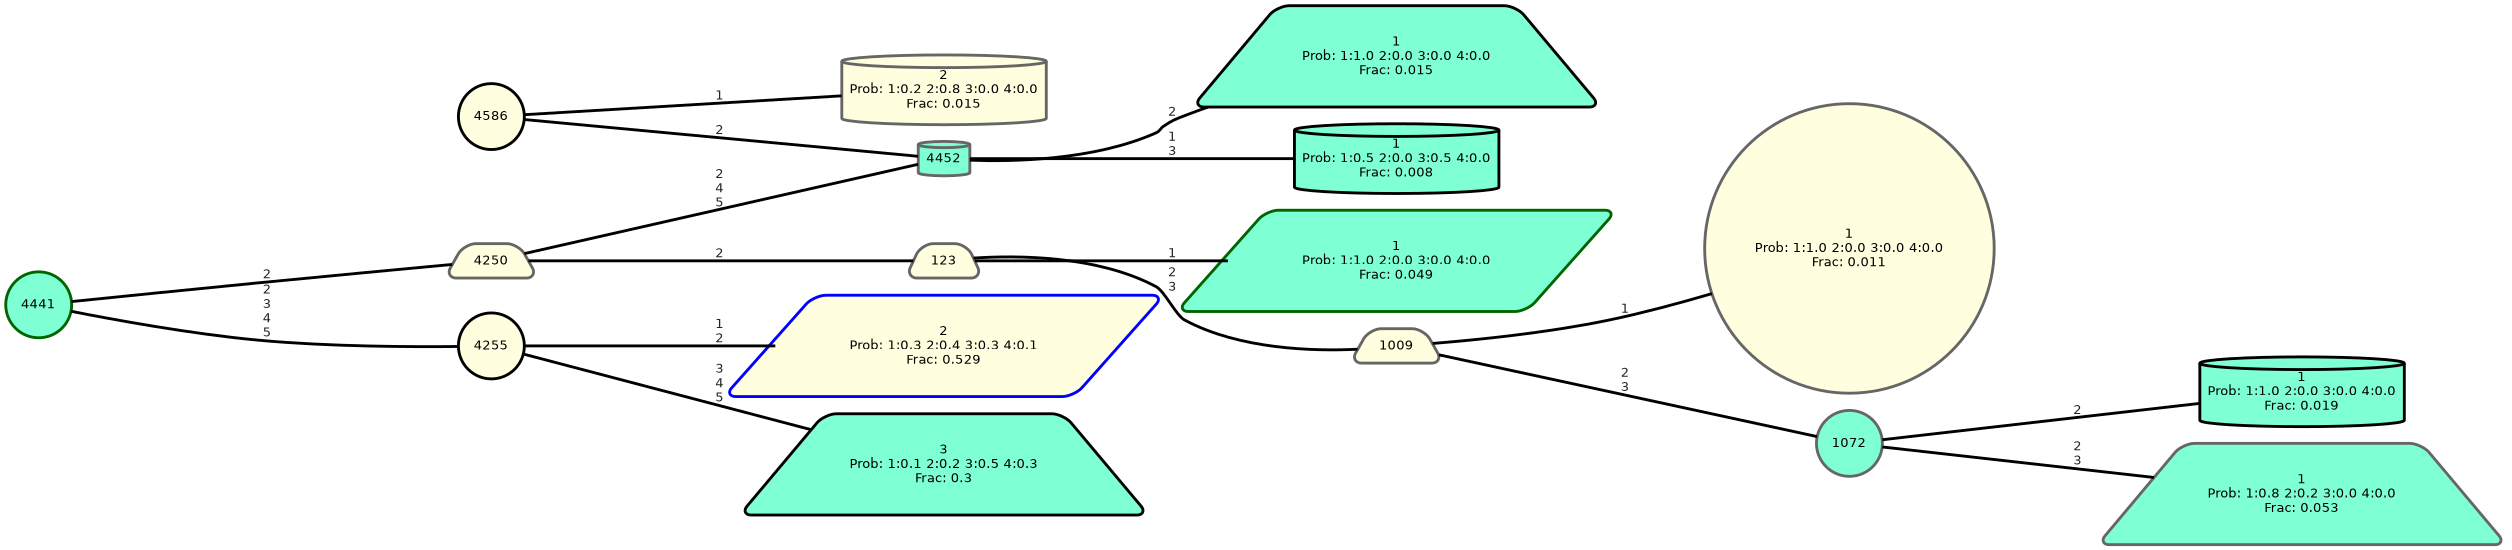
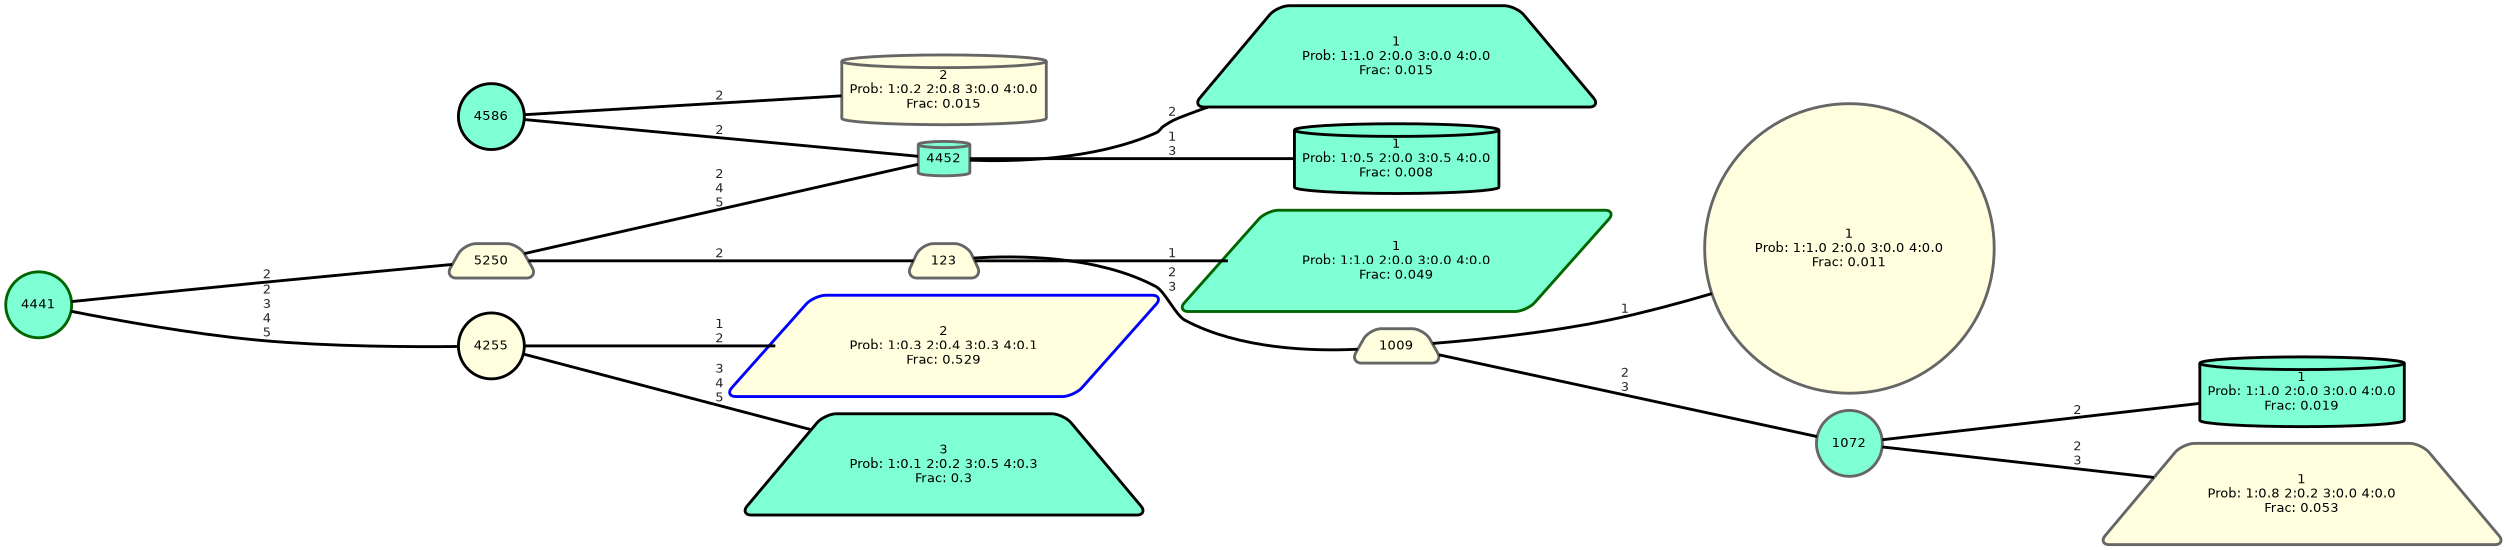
(718, 96) -> (718, 96)
(491, 117) -> (491, 117)
(491, 261) -> (491, 261)
(2302, 494) -> (2302, 494)
